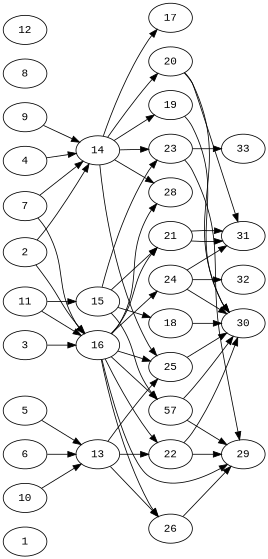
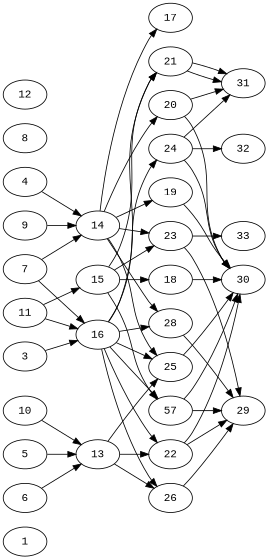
(25, 252) -> none
(136, 460) -> (203, 358)
